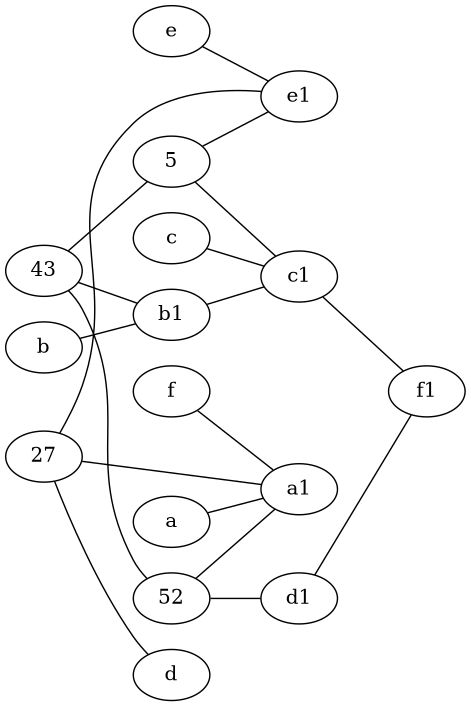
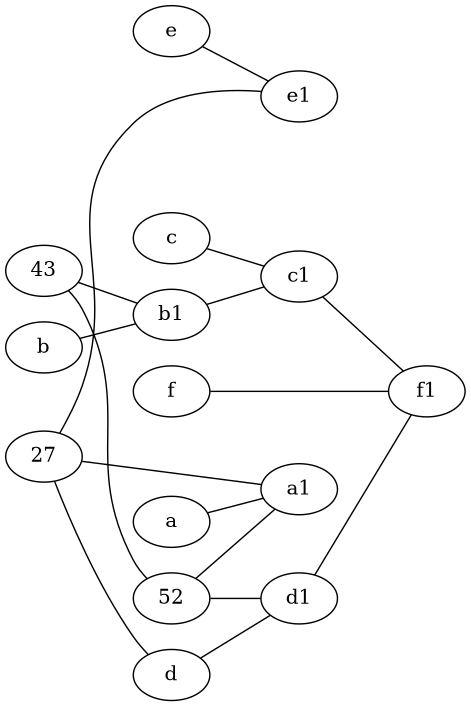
(172, 162) -> none
(235, 440) -> (299, 391)
none -> (235, 637)
